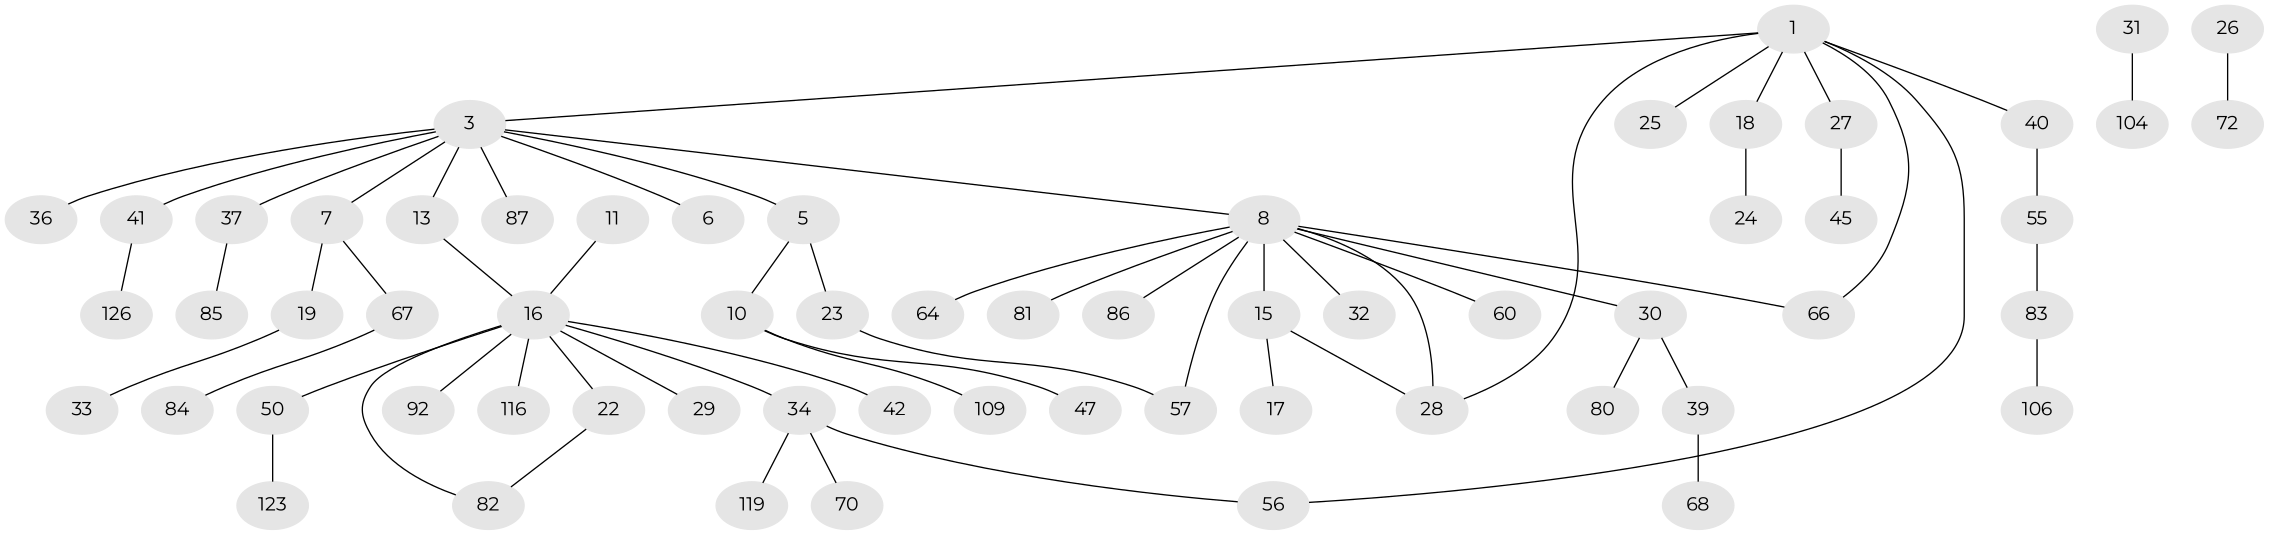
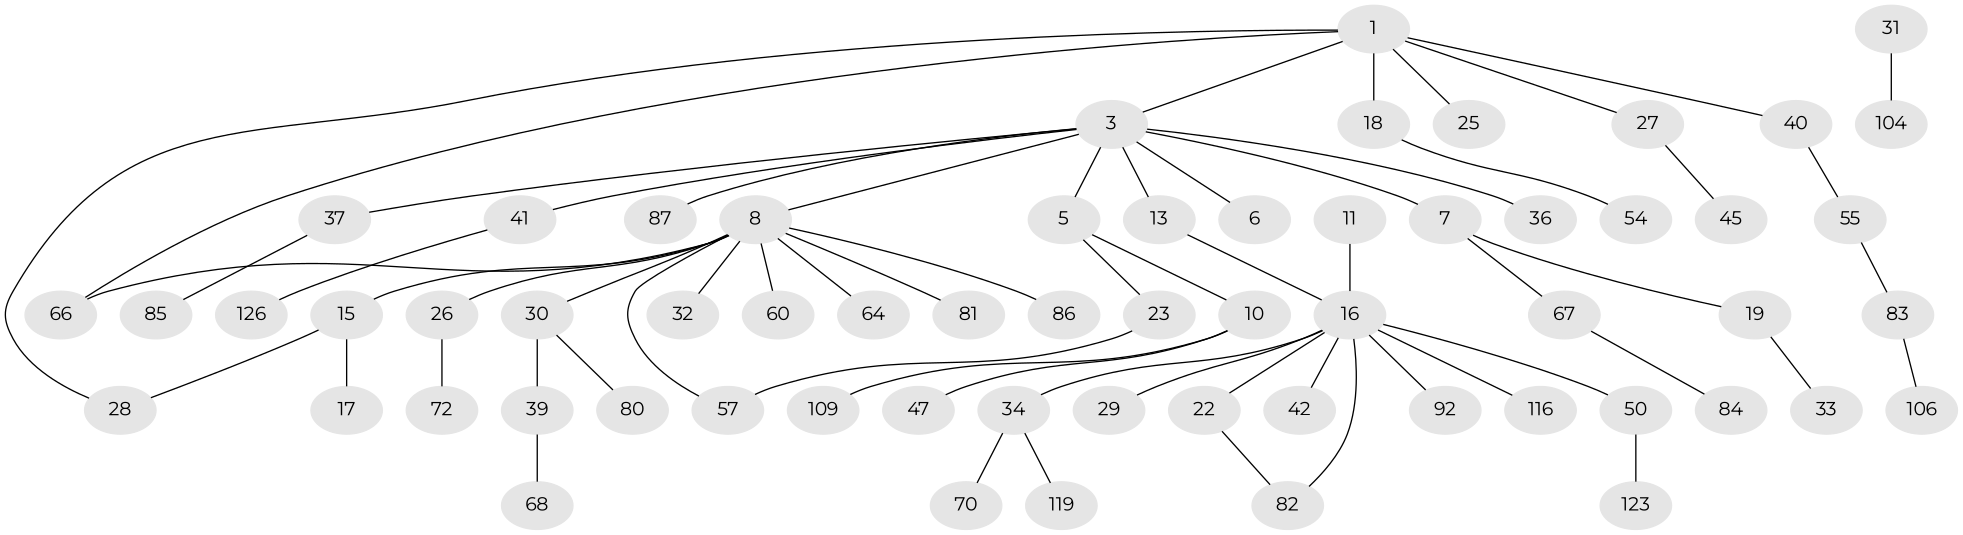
(1746, 220) -> (1636, 220)
(1398, 281) -> (533, 279)
(1273, 506) -> none
